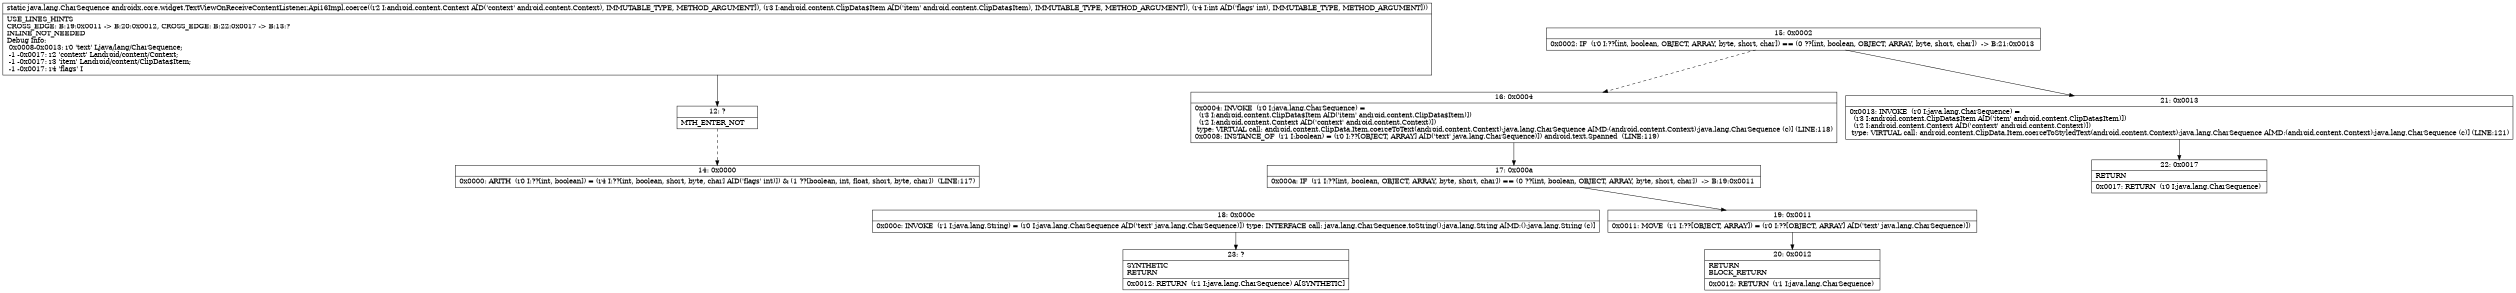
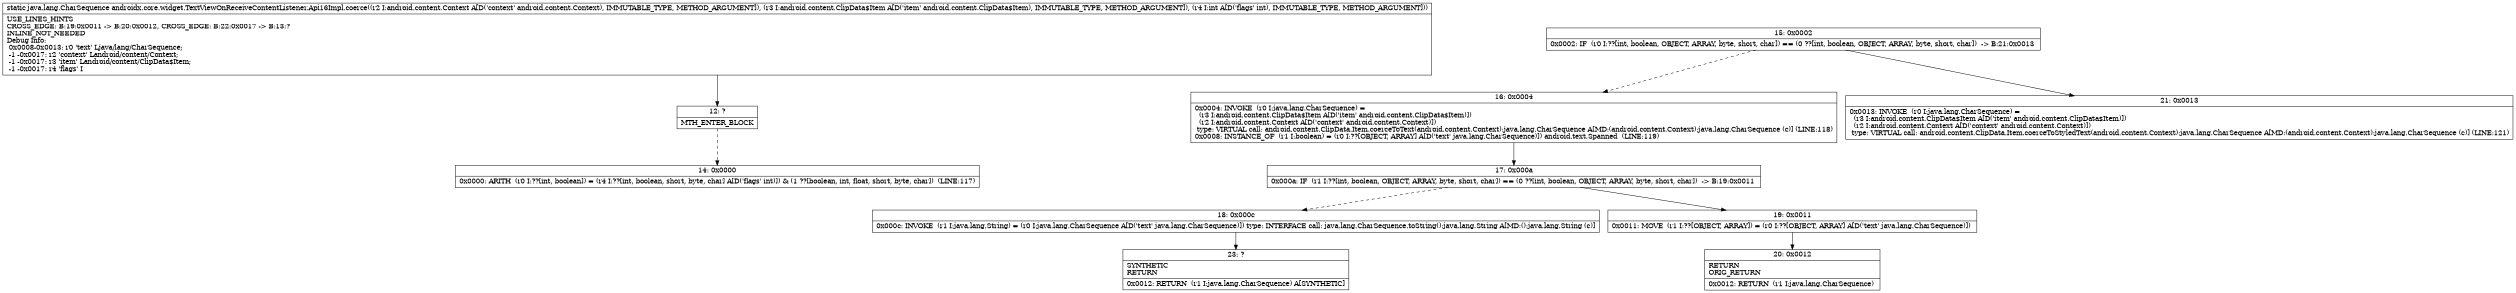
(713, 123) -> (717, 123)
(2179, 176) -> none
none -> (1377, 198)
(1738, 273) -> (1735, 273)
